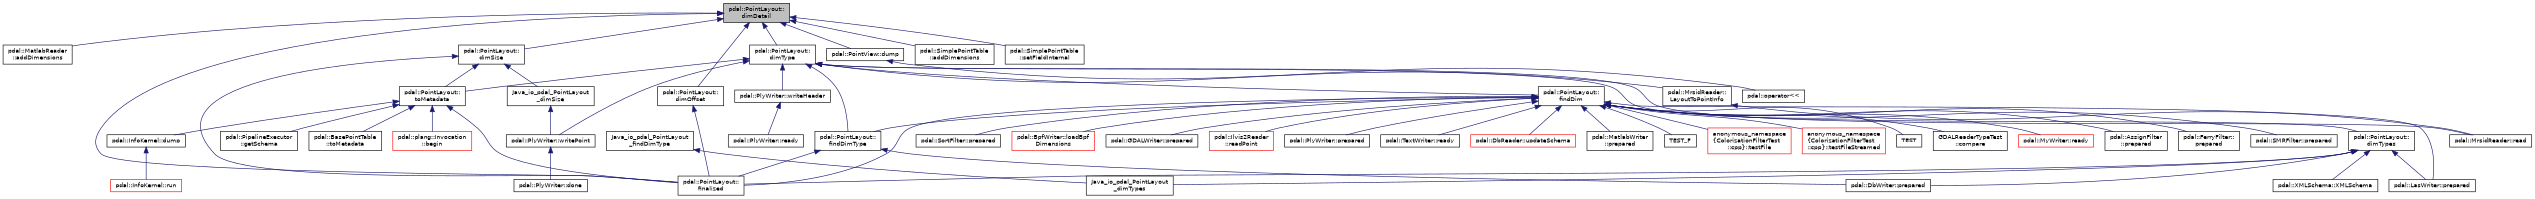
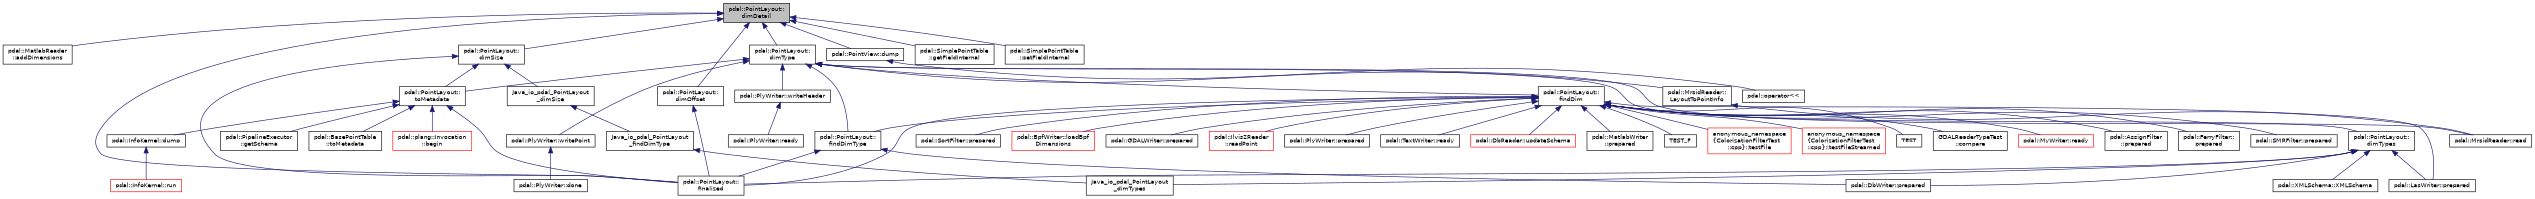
(955, 55) -> (955, 55)
(551, 123) -> (603, 120)
